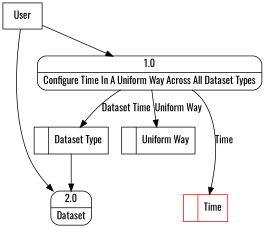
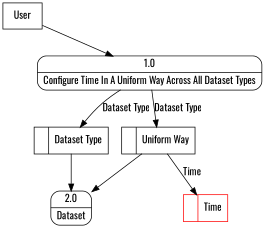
(126, 109) -> (126, 109)
(178, 109) -> (178, 109)
(18, 111) -> (120, 170)
(215, 135) -> (180, 171)
